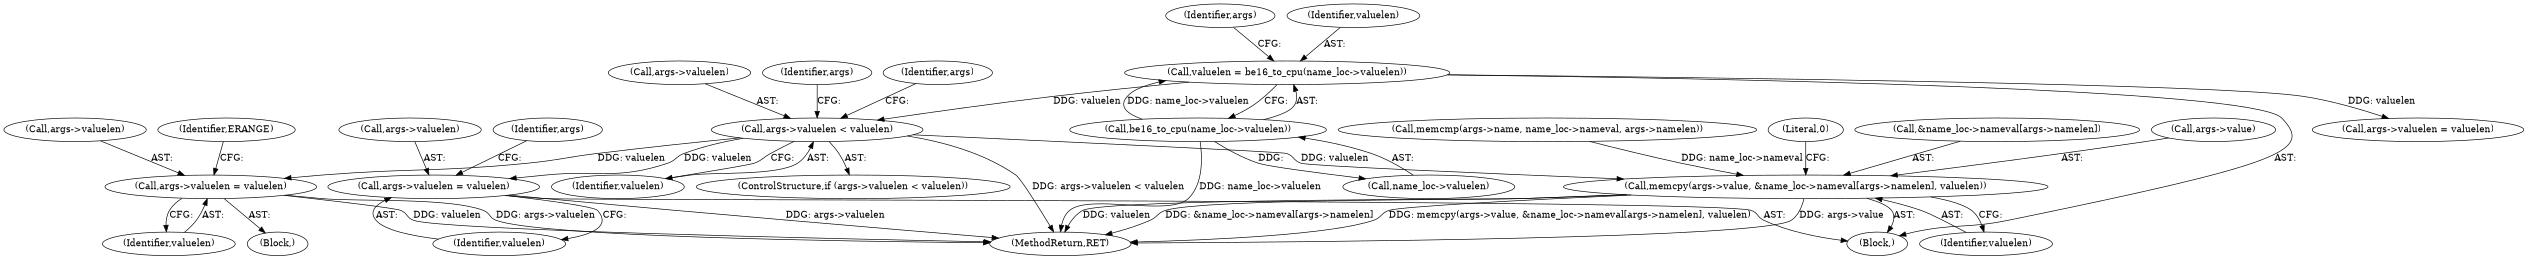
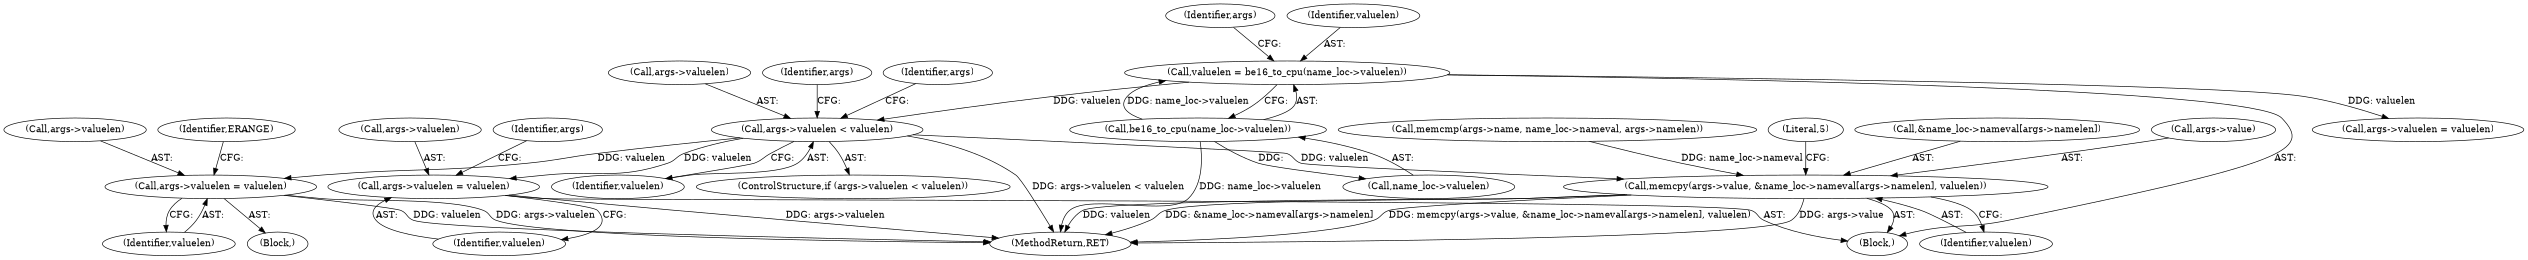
(1806, 130) -> (1806, 130)
